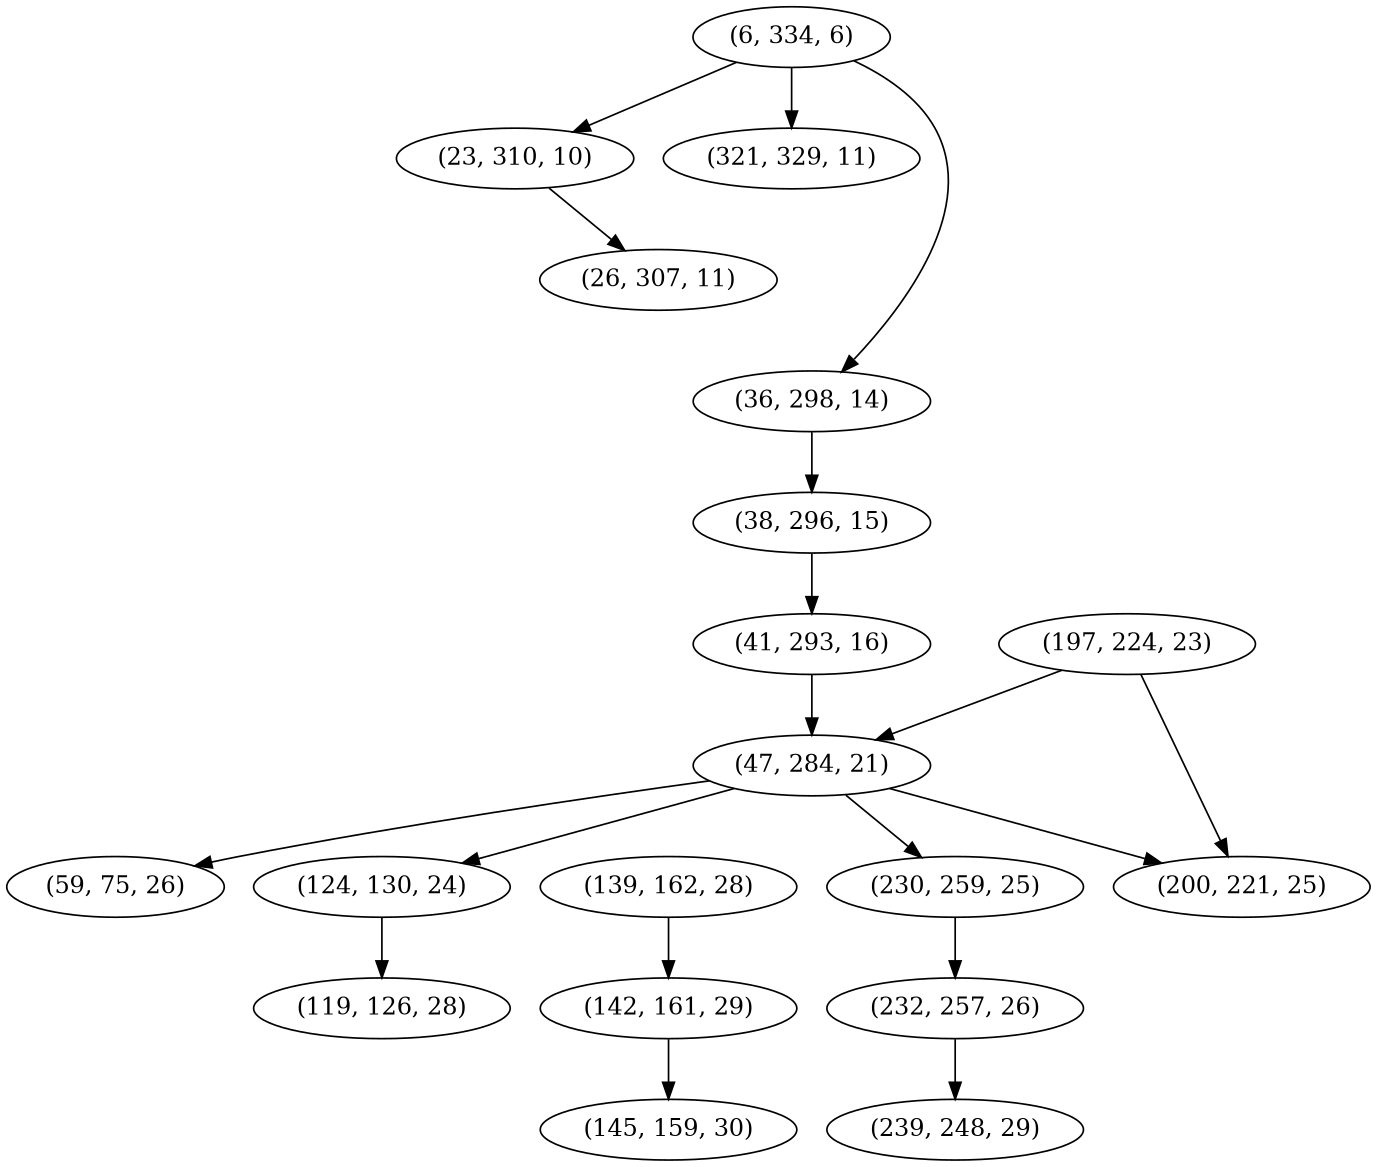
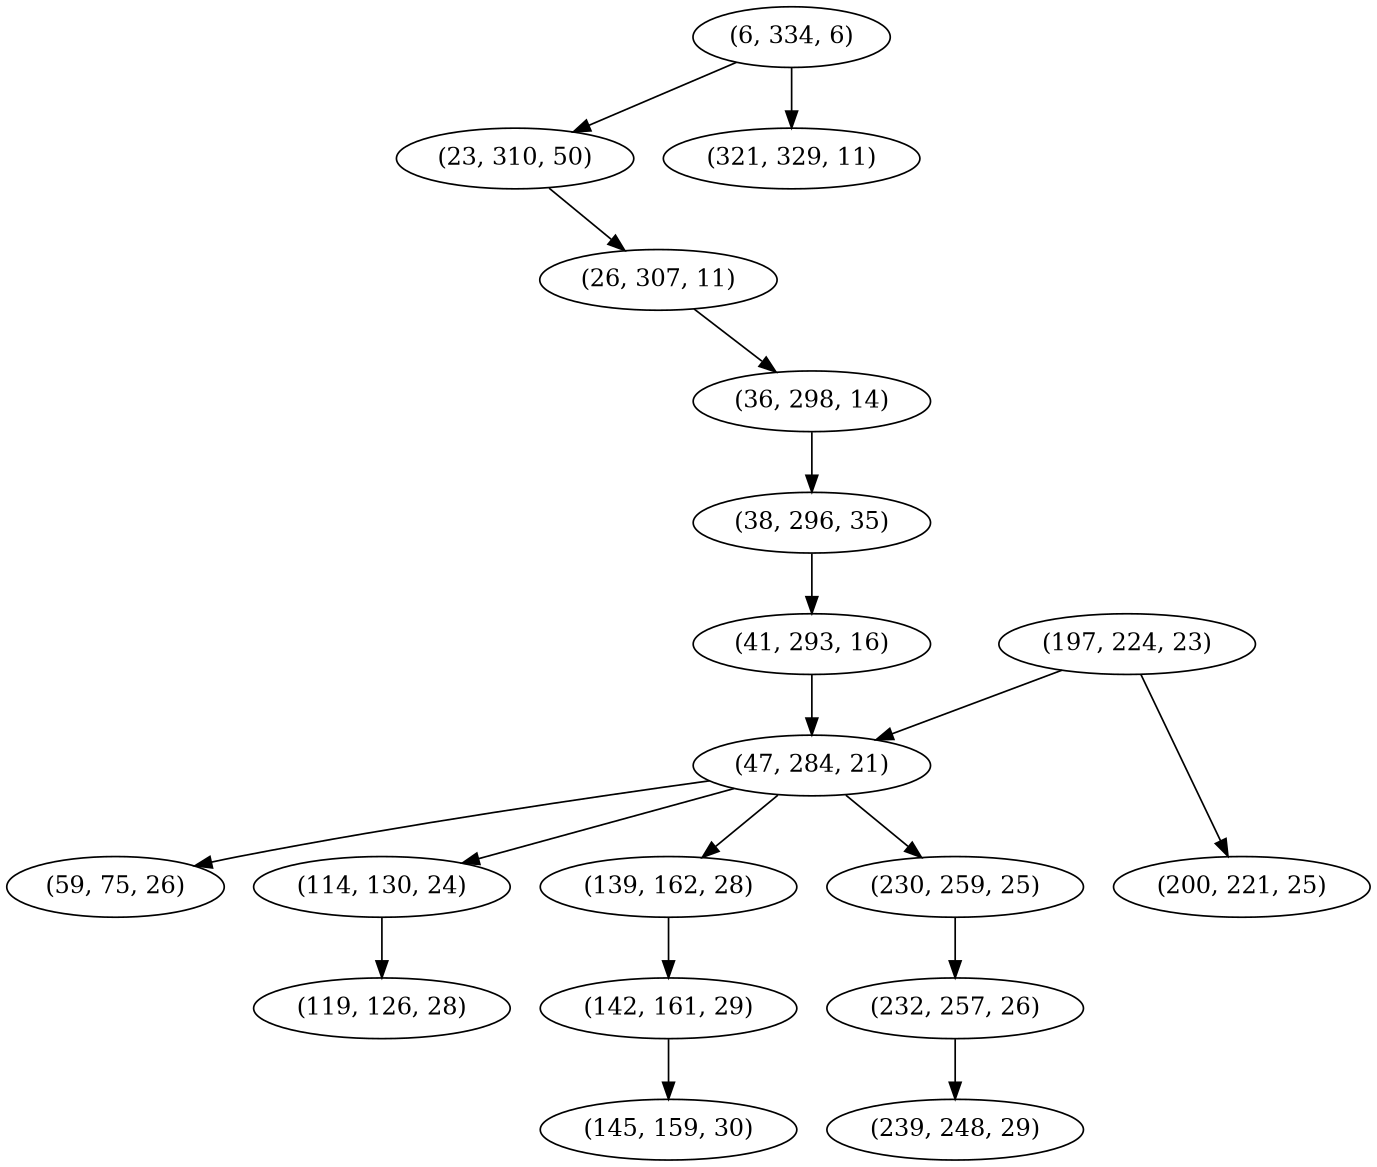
(515, 158) -> (515, 158)
(946, 203) -> (728, 335)
(812, 523) -> (812, 523)
(1017, 824) -> (747, 821)
(382, 887) -> (382, 887)
